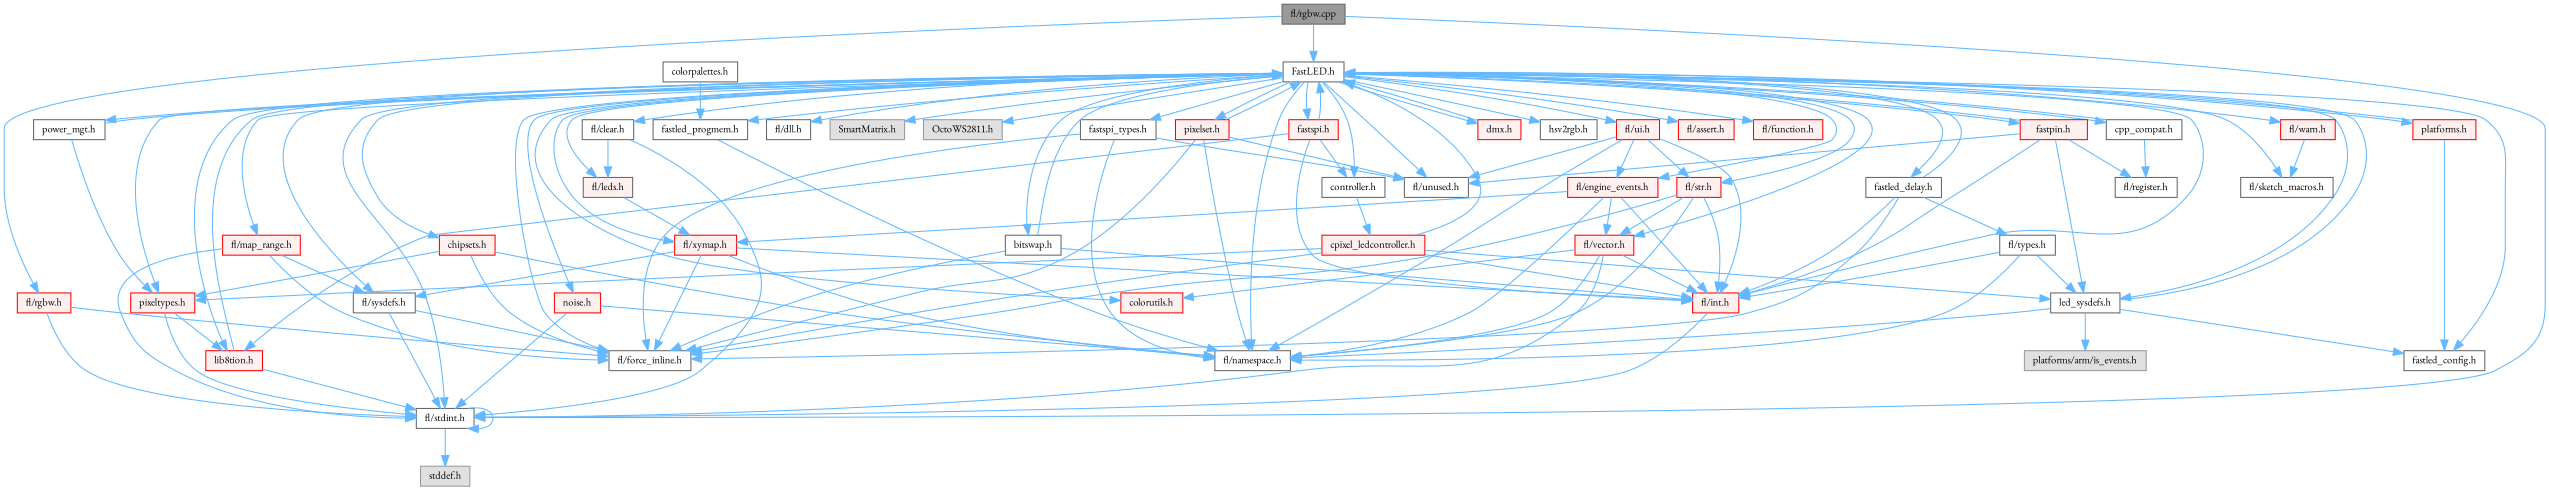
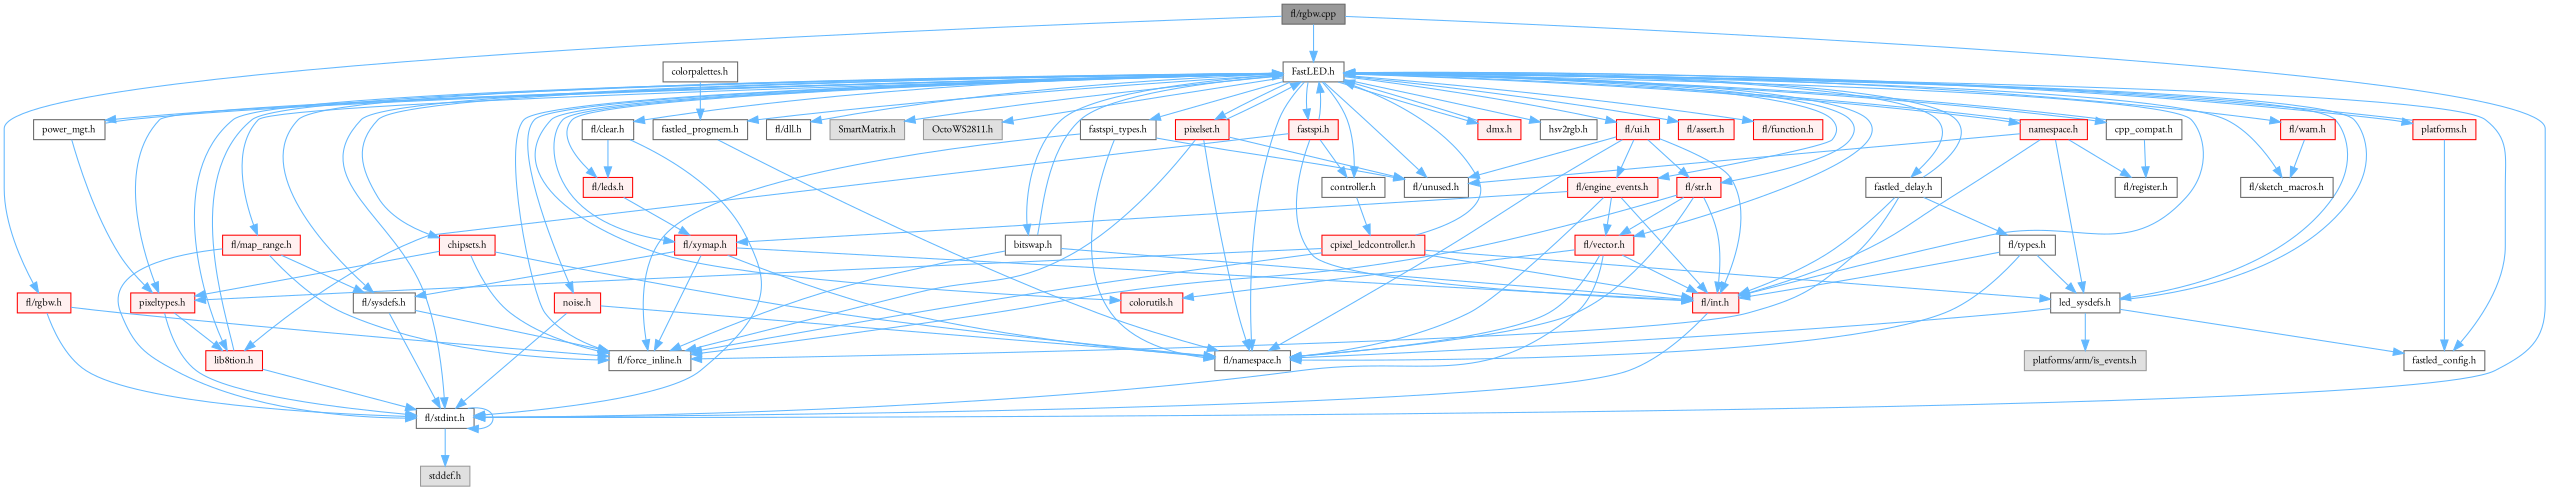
(2054, 130) -> (2054, 130)
(608, 187) -> (608, 187)
